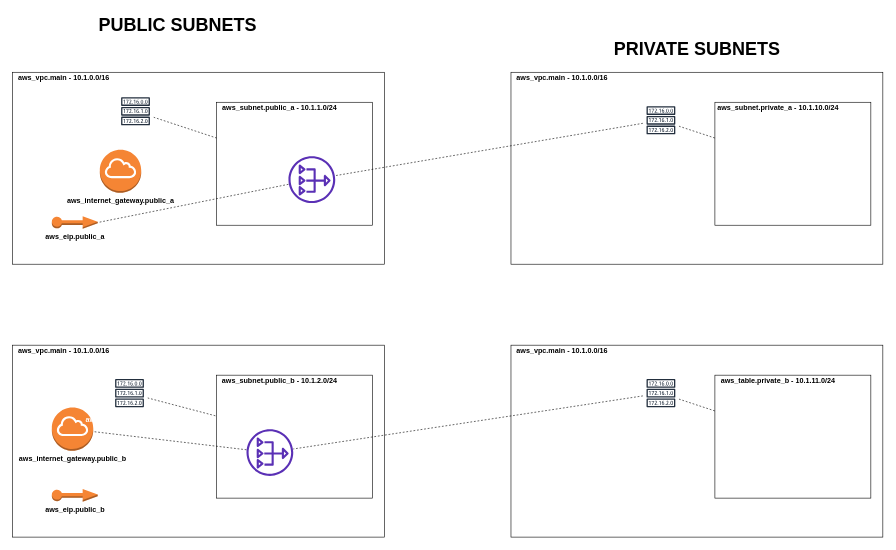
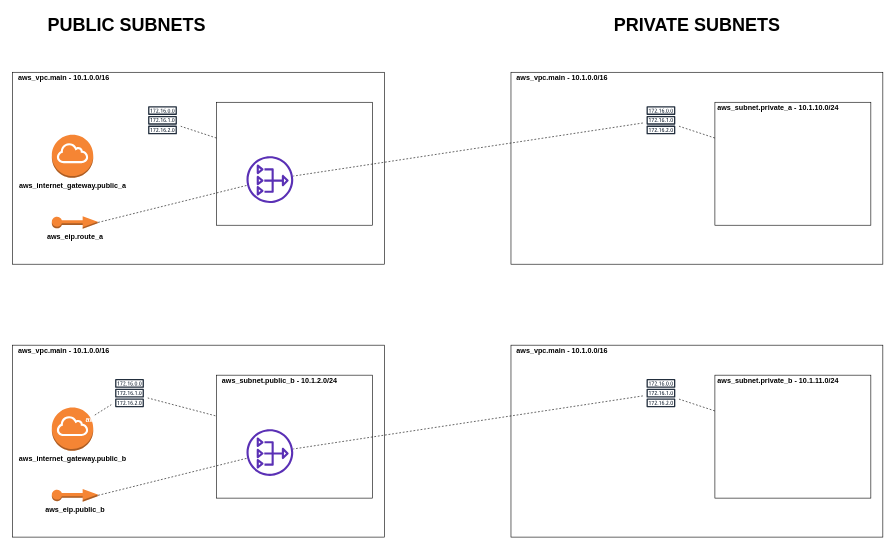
(177, 24) -> (126, 24)
(697, 48) -> (697, 24)
(279, 108) -> none
(135, 111) -> (162, 120)
(120, 171) -> (72, 156)
(312, 180) -> (270, 180)
(75, 237) -> (75, 237)
(778, 381) -> (778, 381)
none -> (103, 410)
(170, 441) -> (172, 477)
